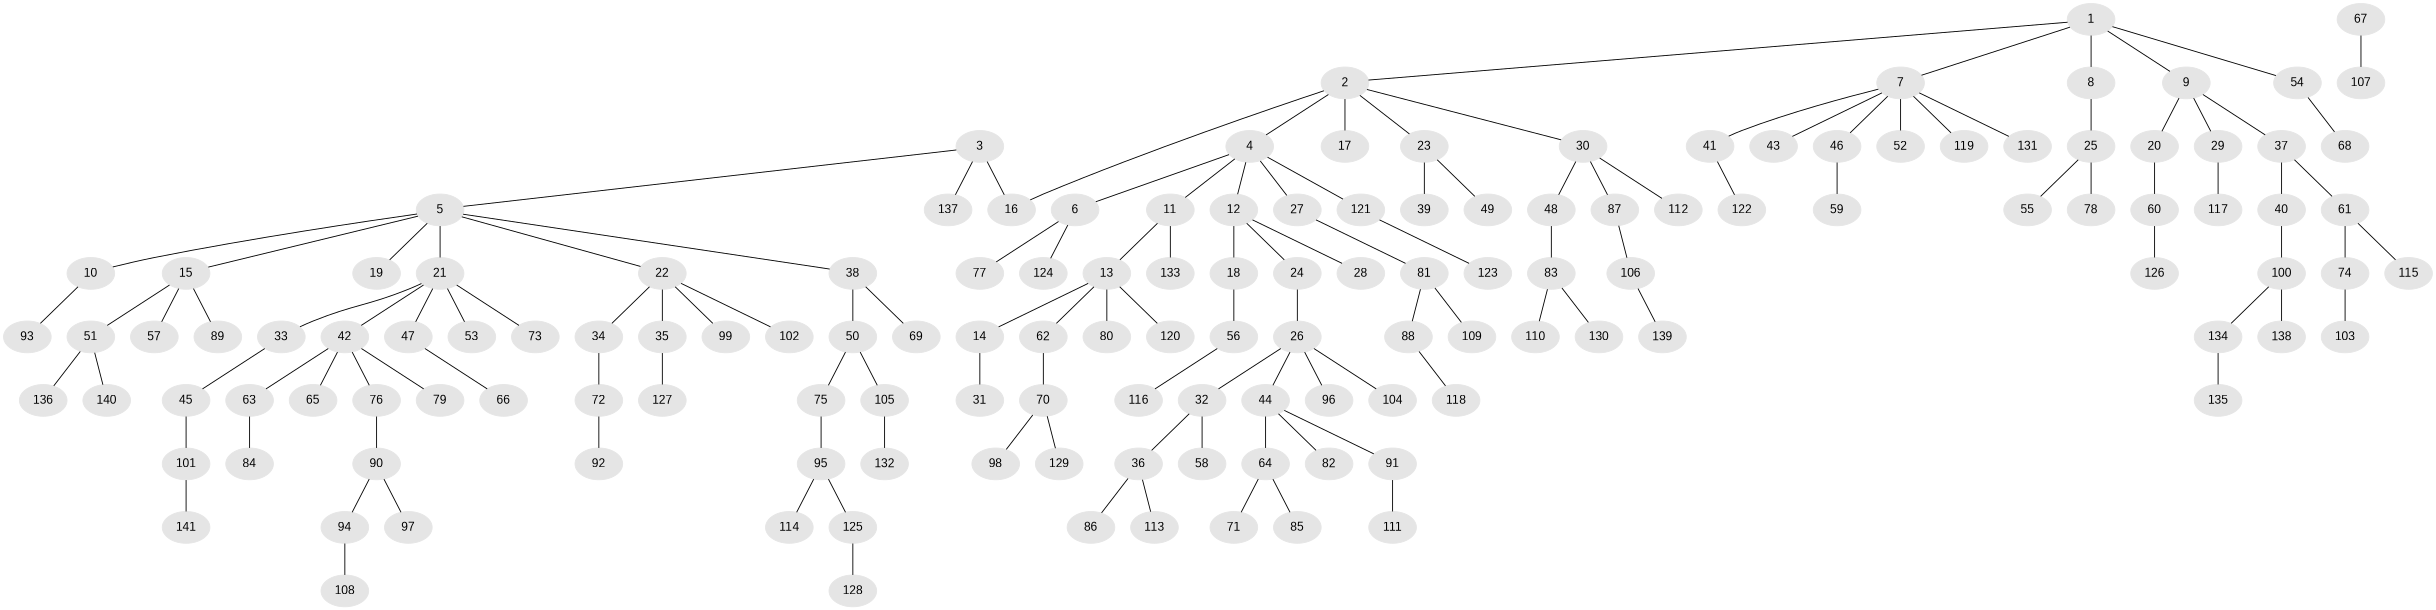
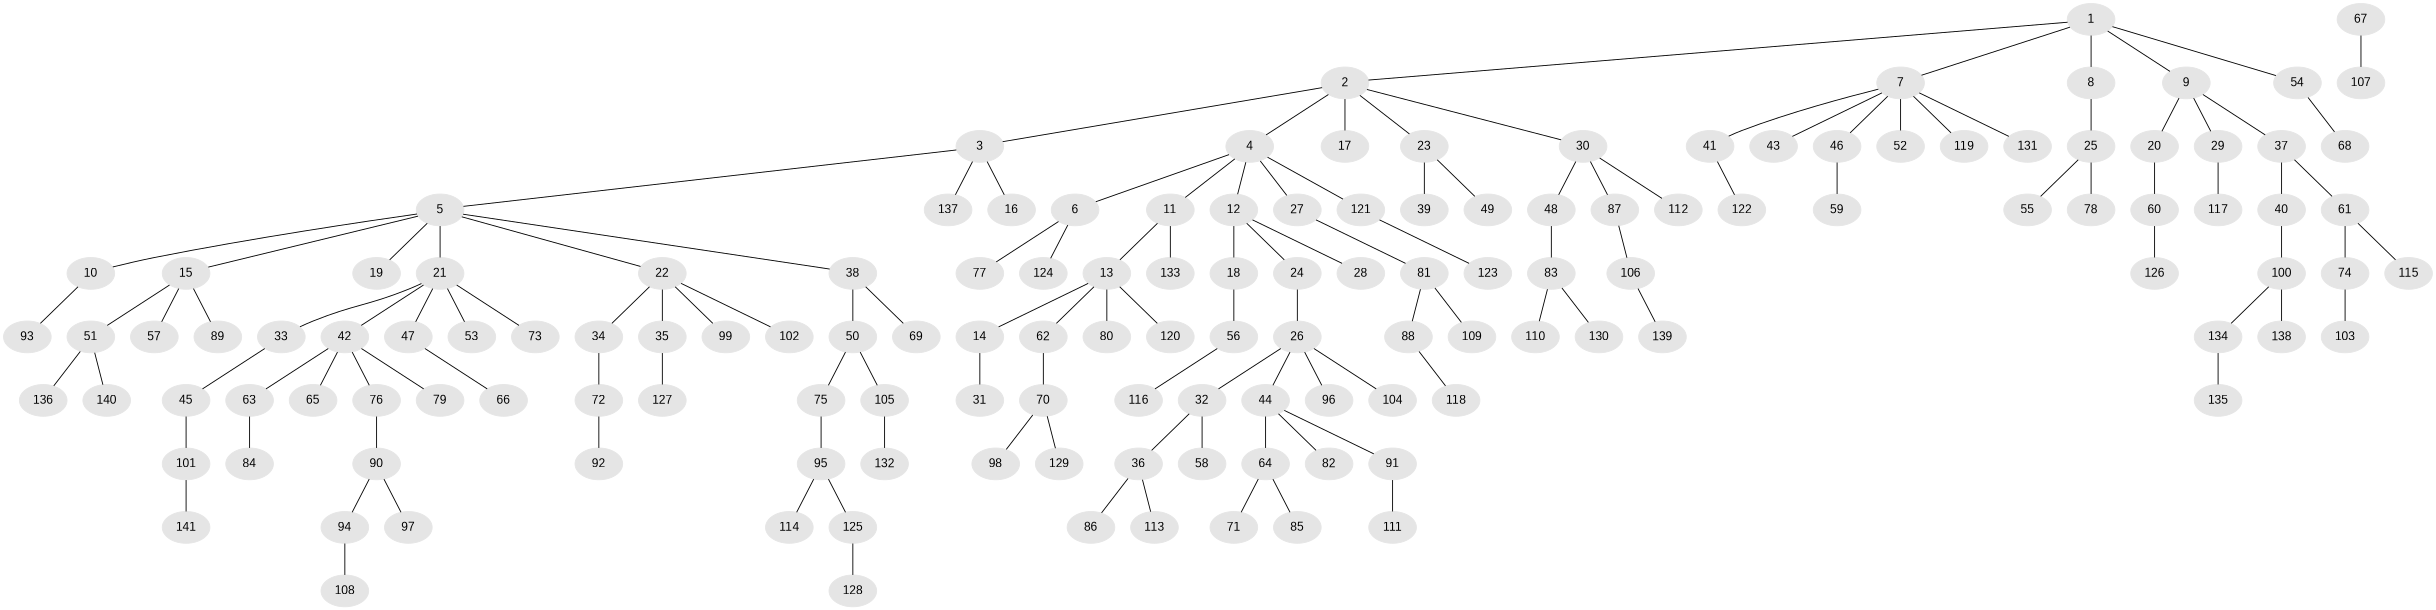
(1176, 143) -> (1162, 115)
